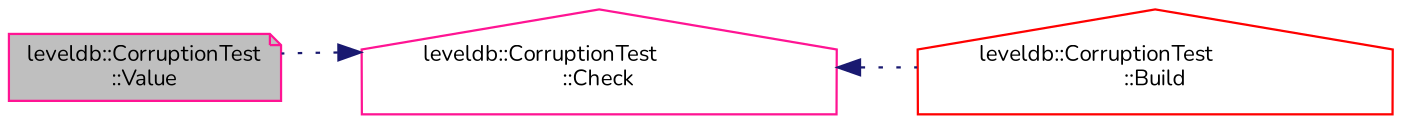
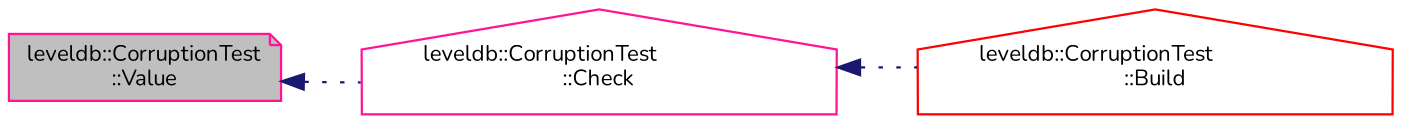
(310, 53) -> (333, 82)
